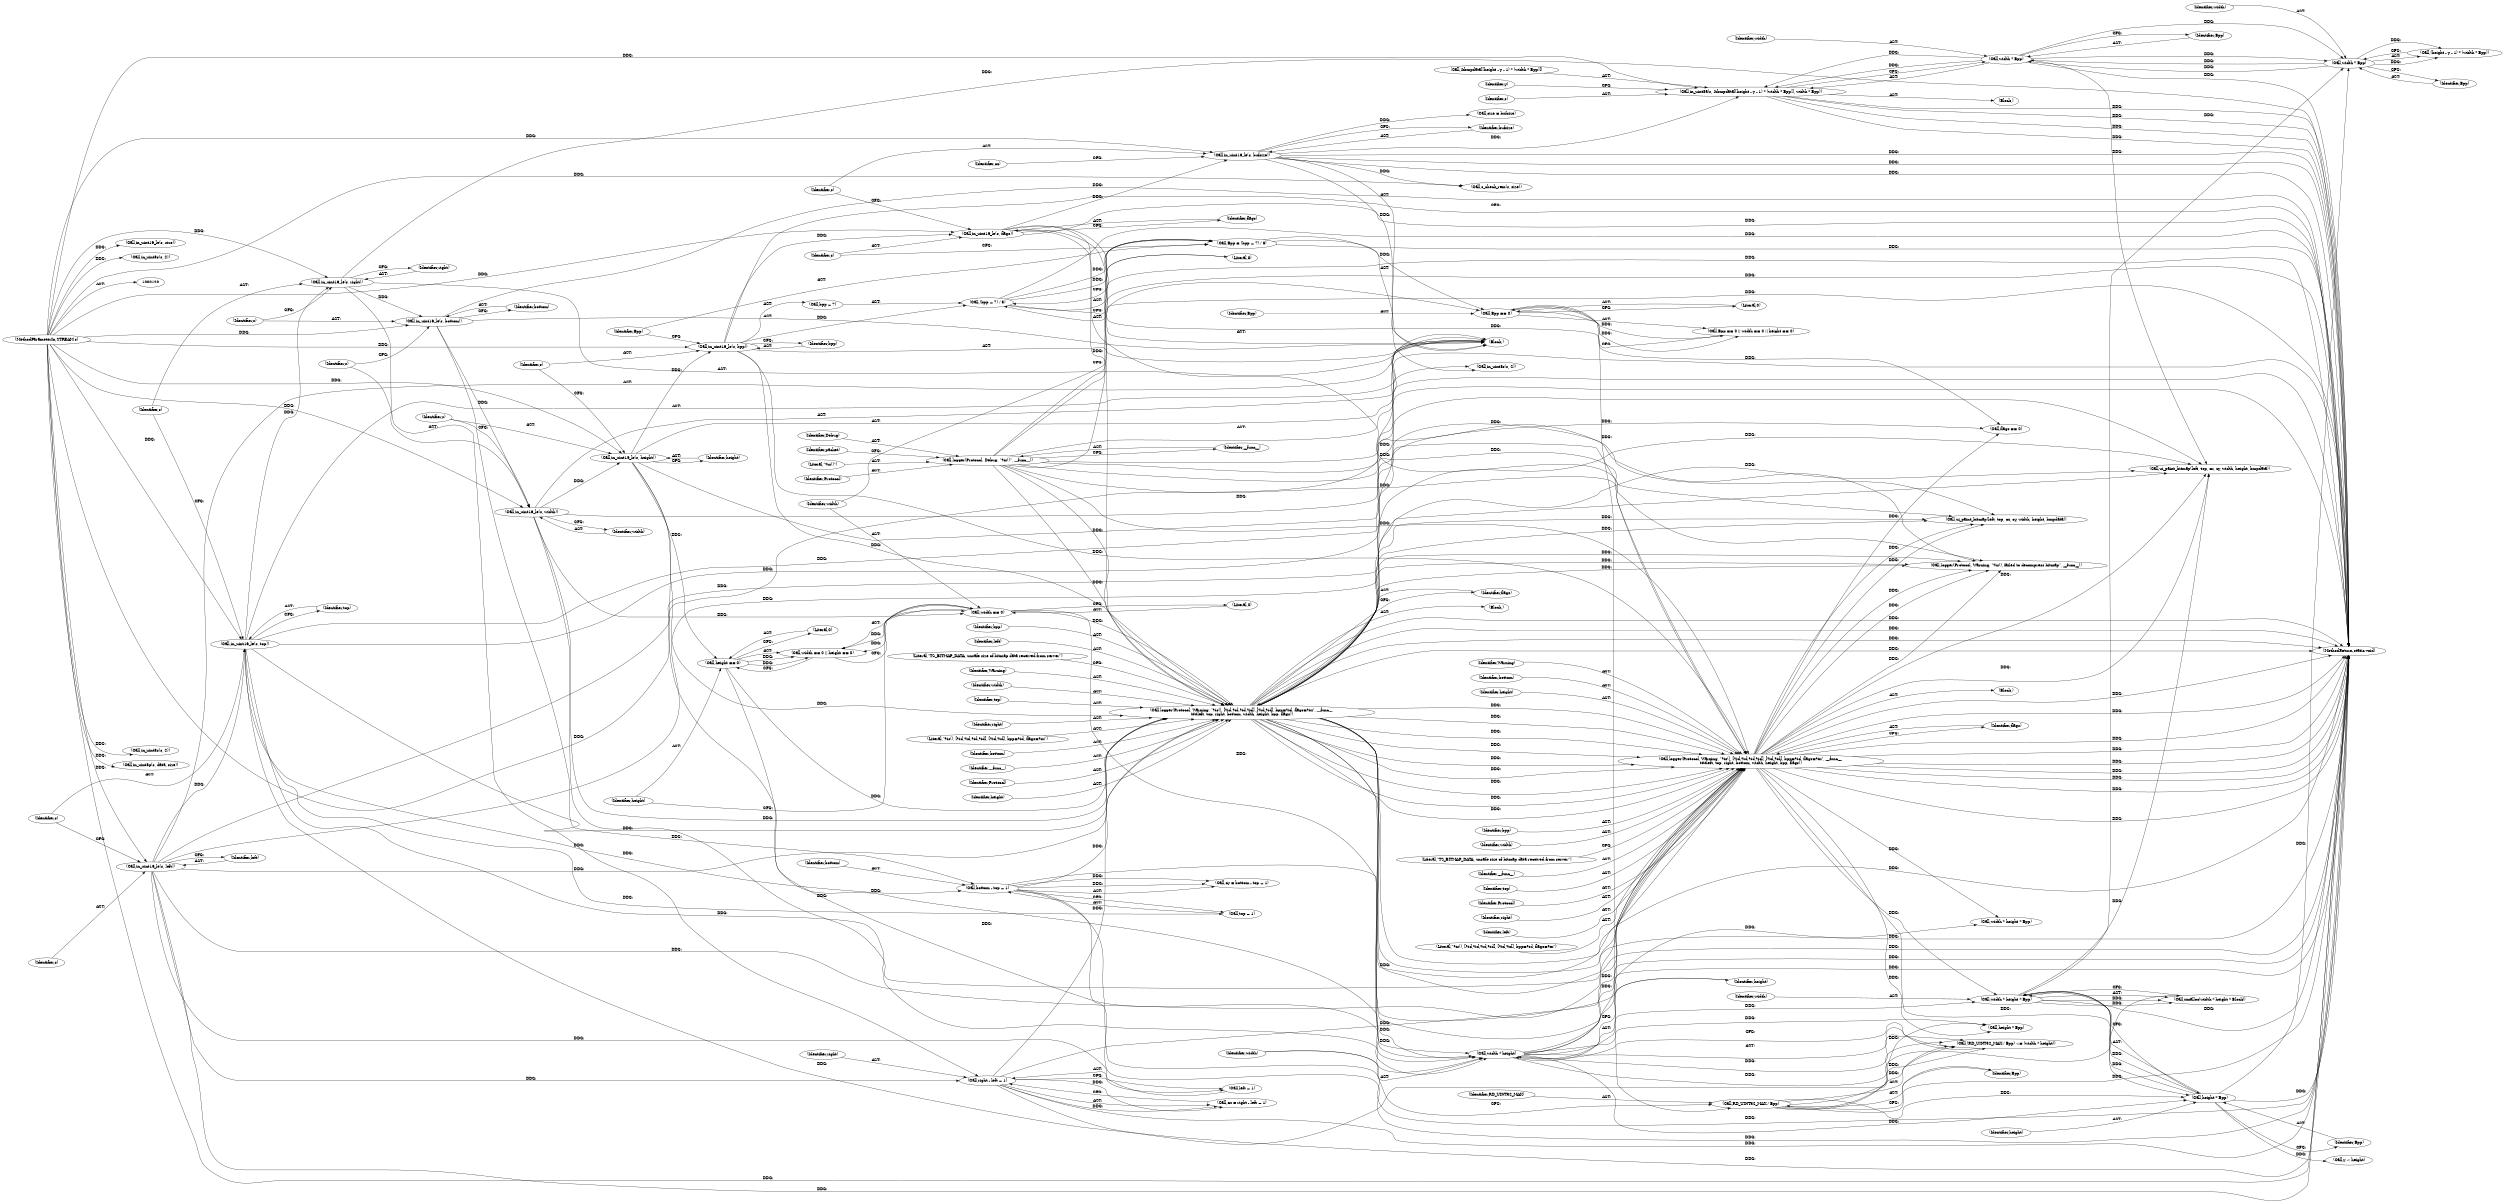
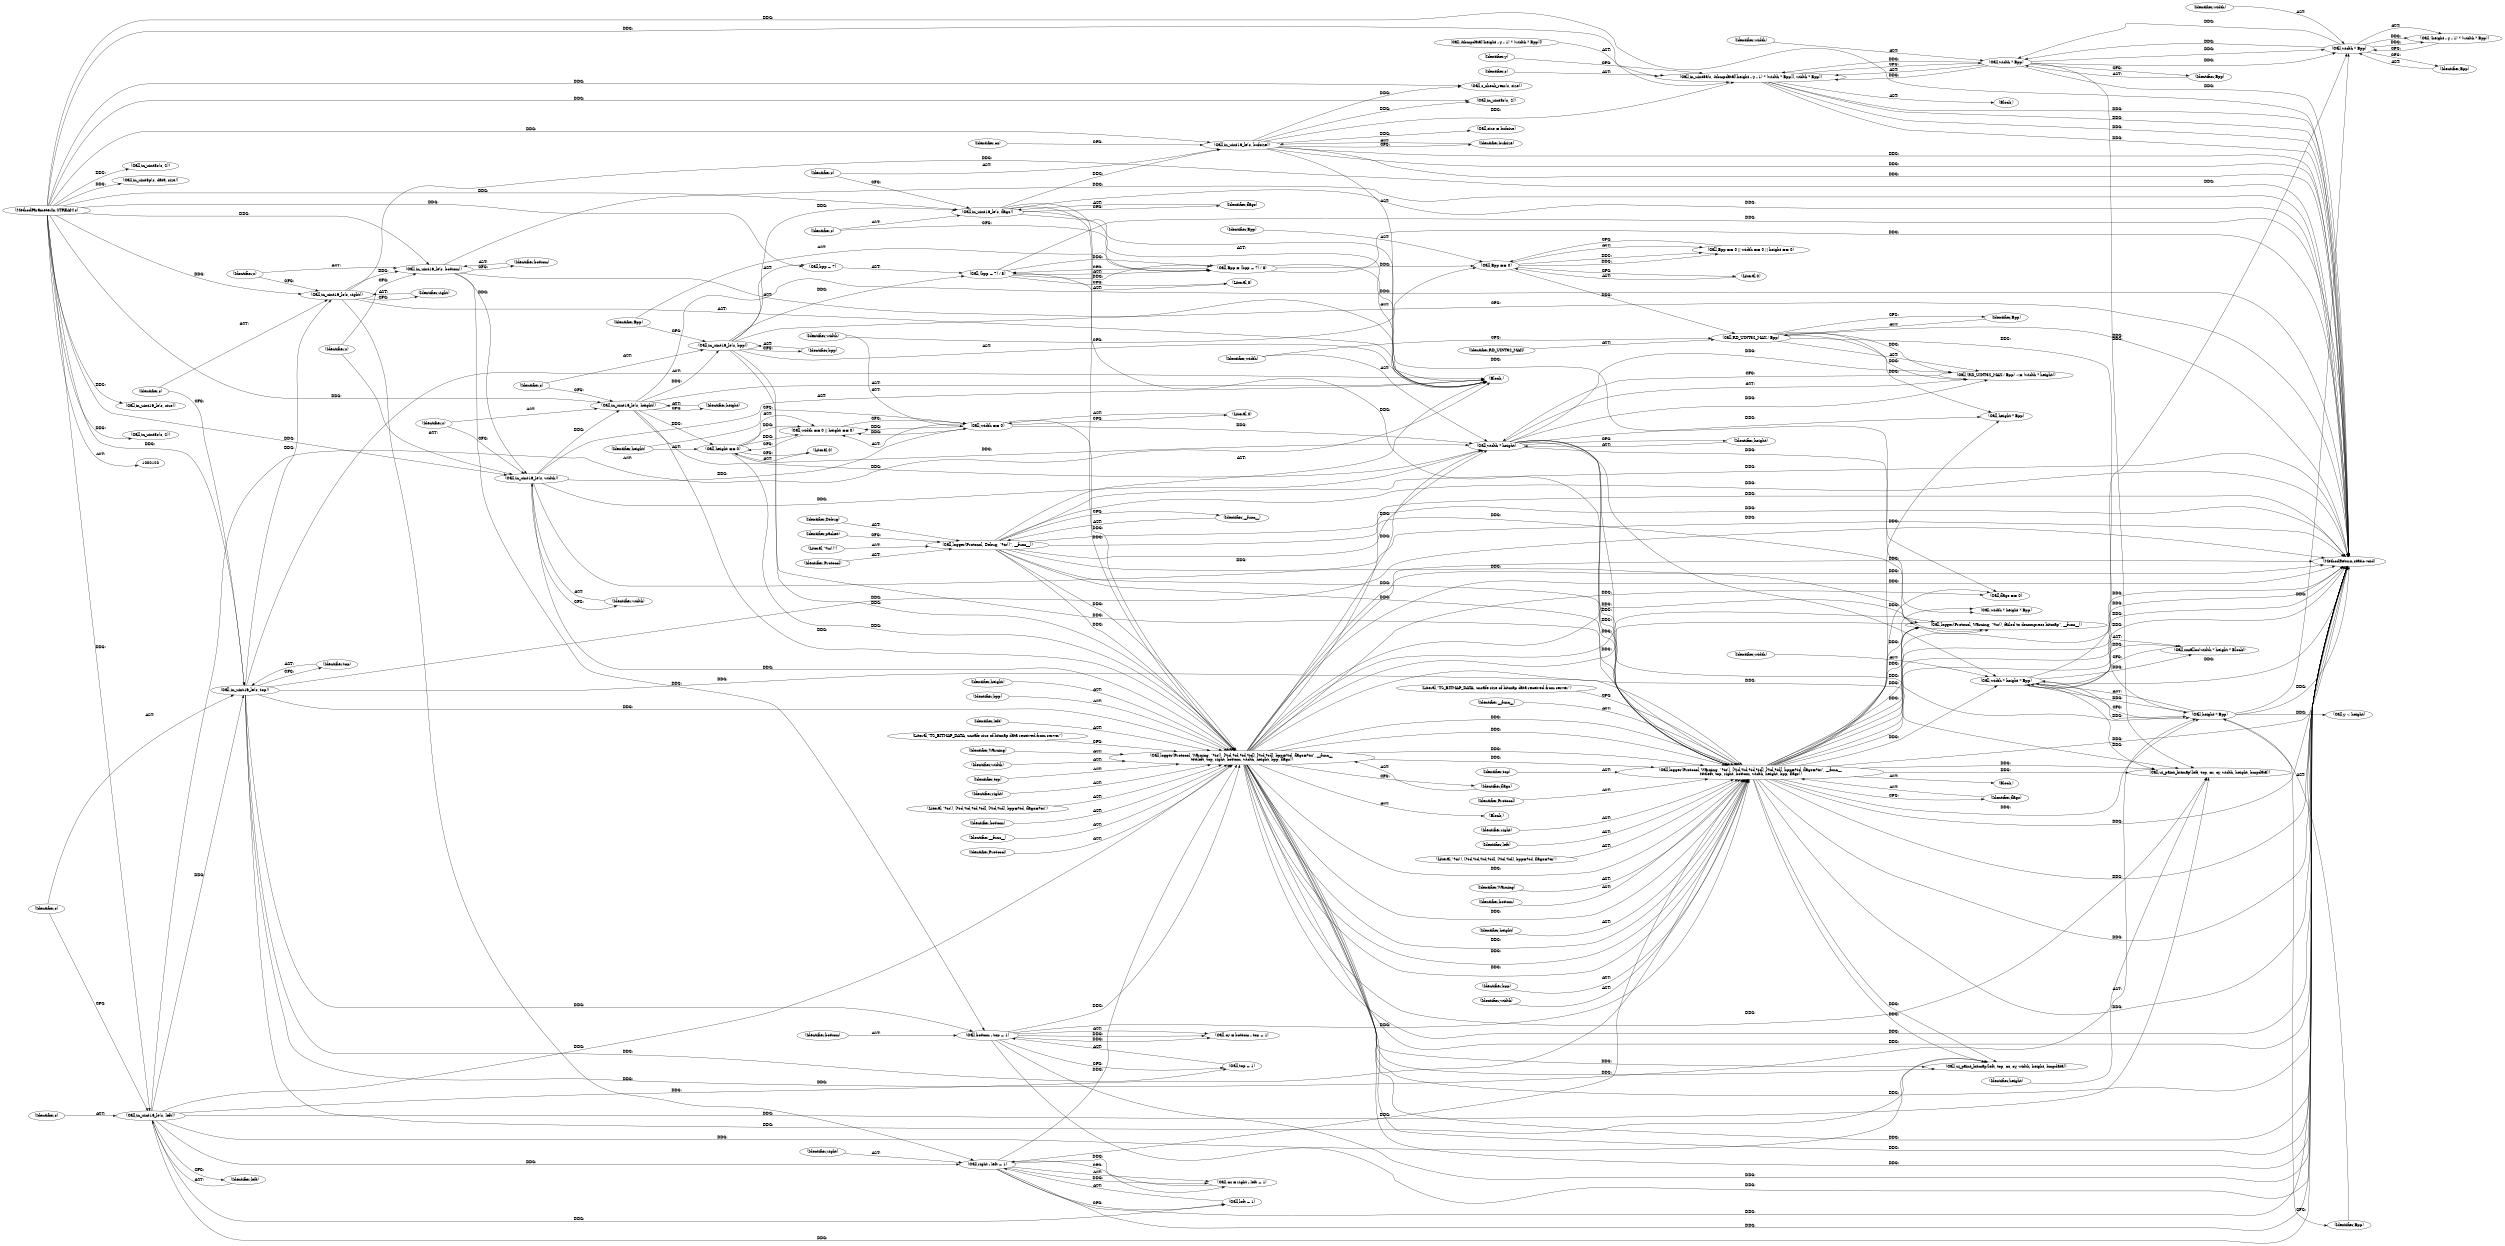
(386, 347) -> (451, 205)
(1092, 1128) -> (1246, 599)
